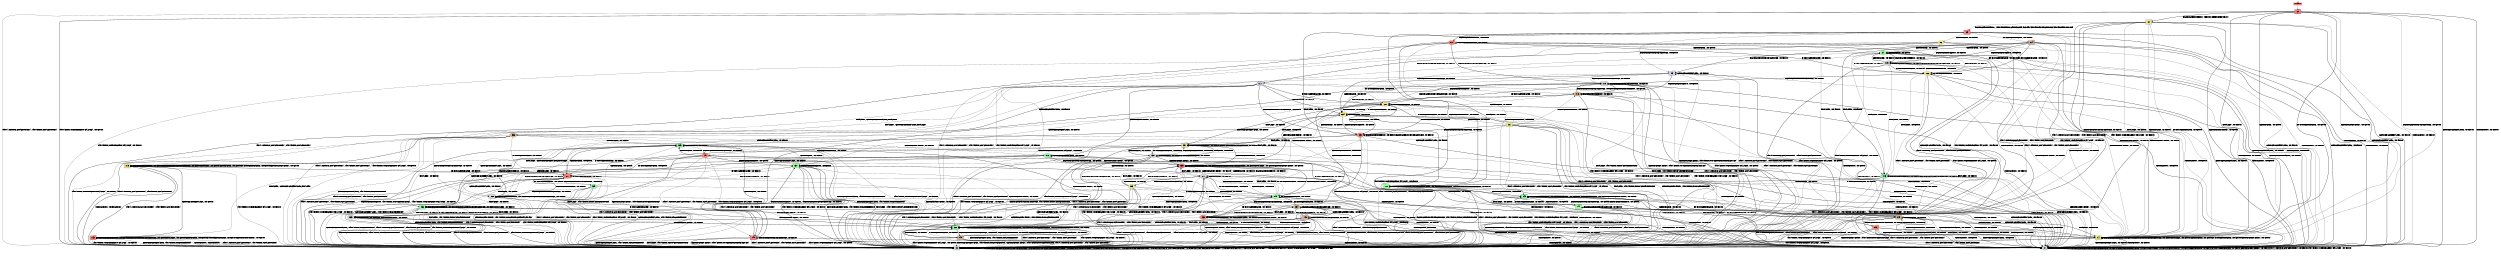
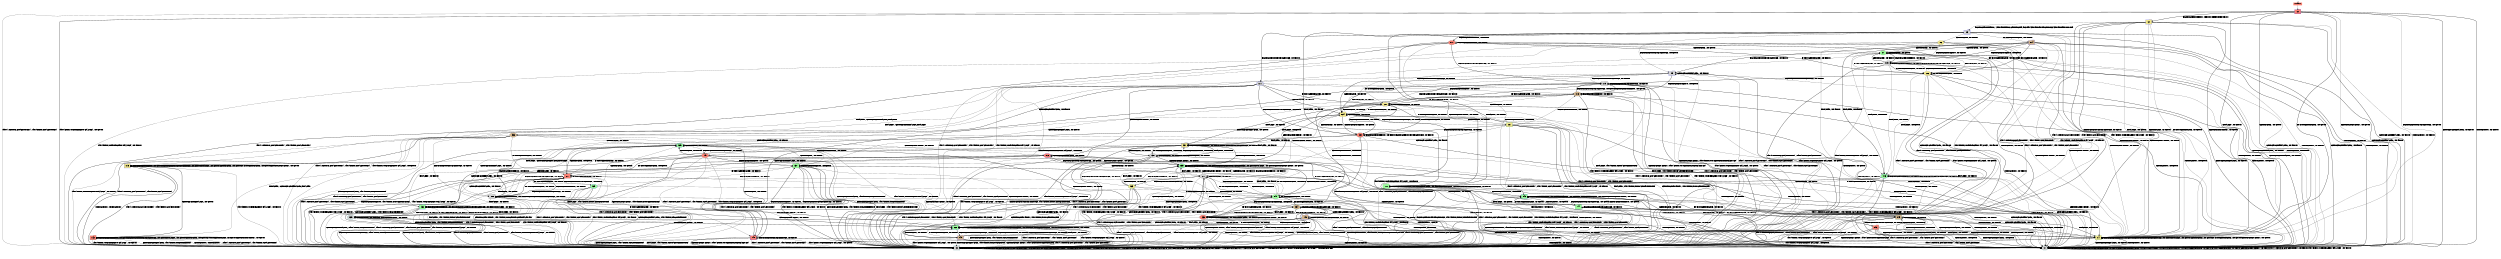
(1967, 32) -> (1967, 32)
(1601, 53) -> (1591, 34)
none -> (1495, 96)
(1464, 115) -> (1464, 115)
none -> (1437, 124)
(1047, 156) -> (1047, 156)
(1182, 166) -> (1182, 166)
(347, 170) -> (526, 183)
(1596, 178) -> (1729, 189)
(1428, 222) -> (1428, 222)
